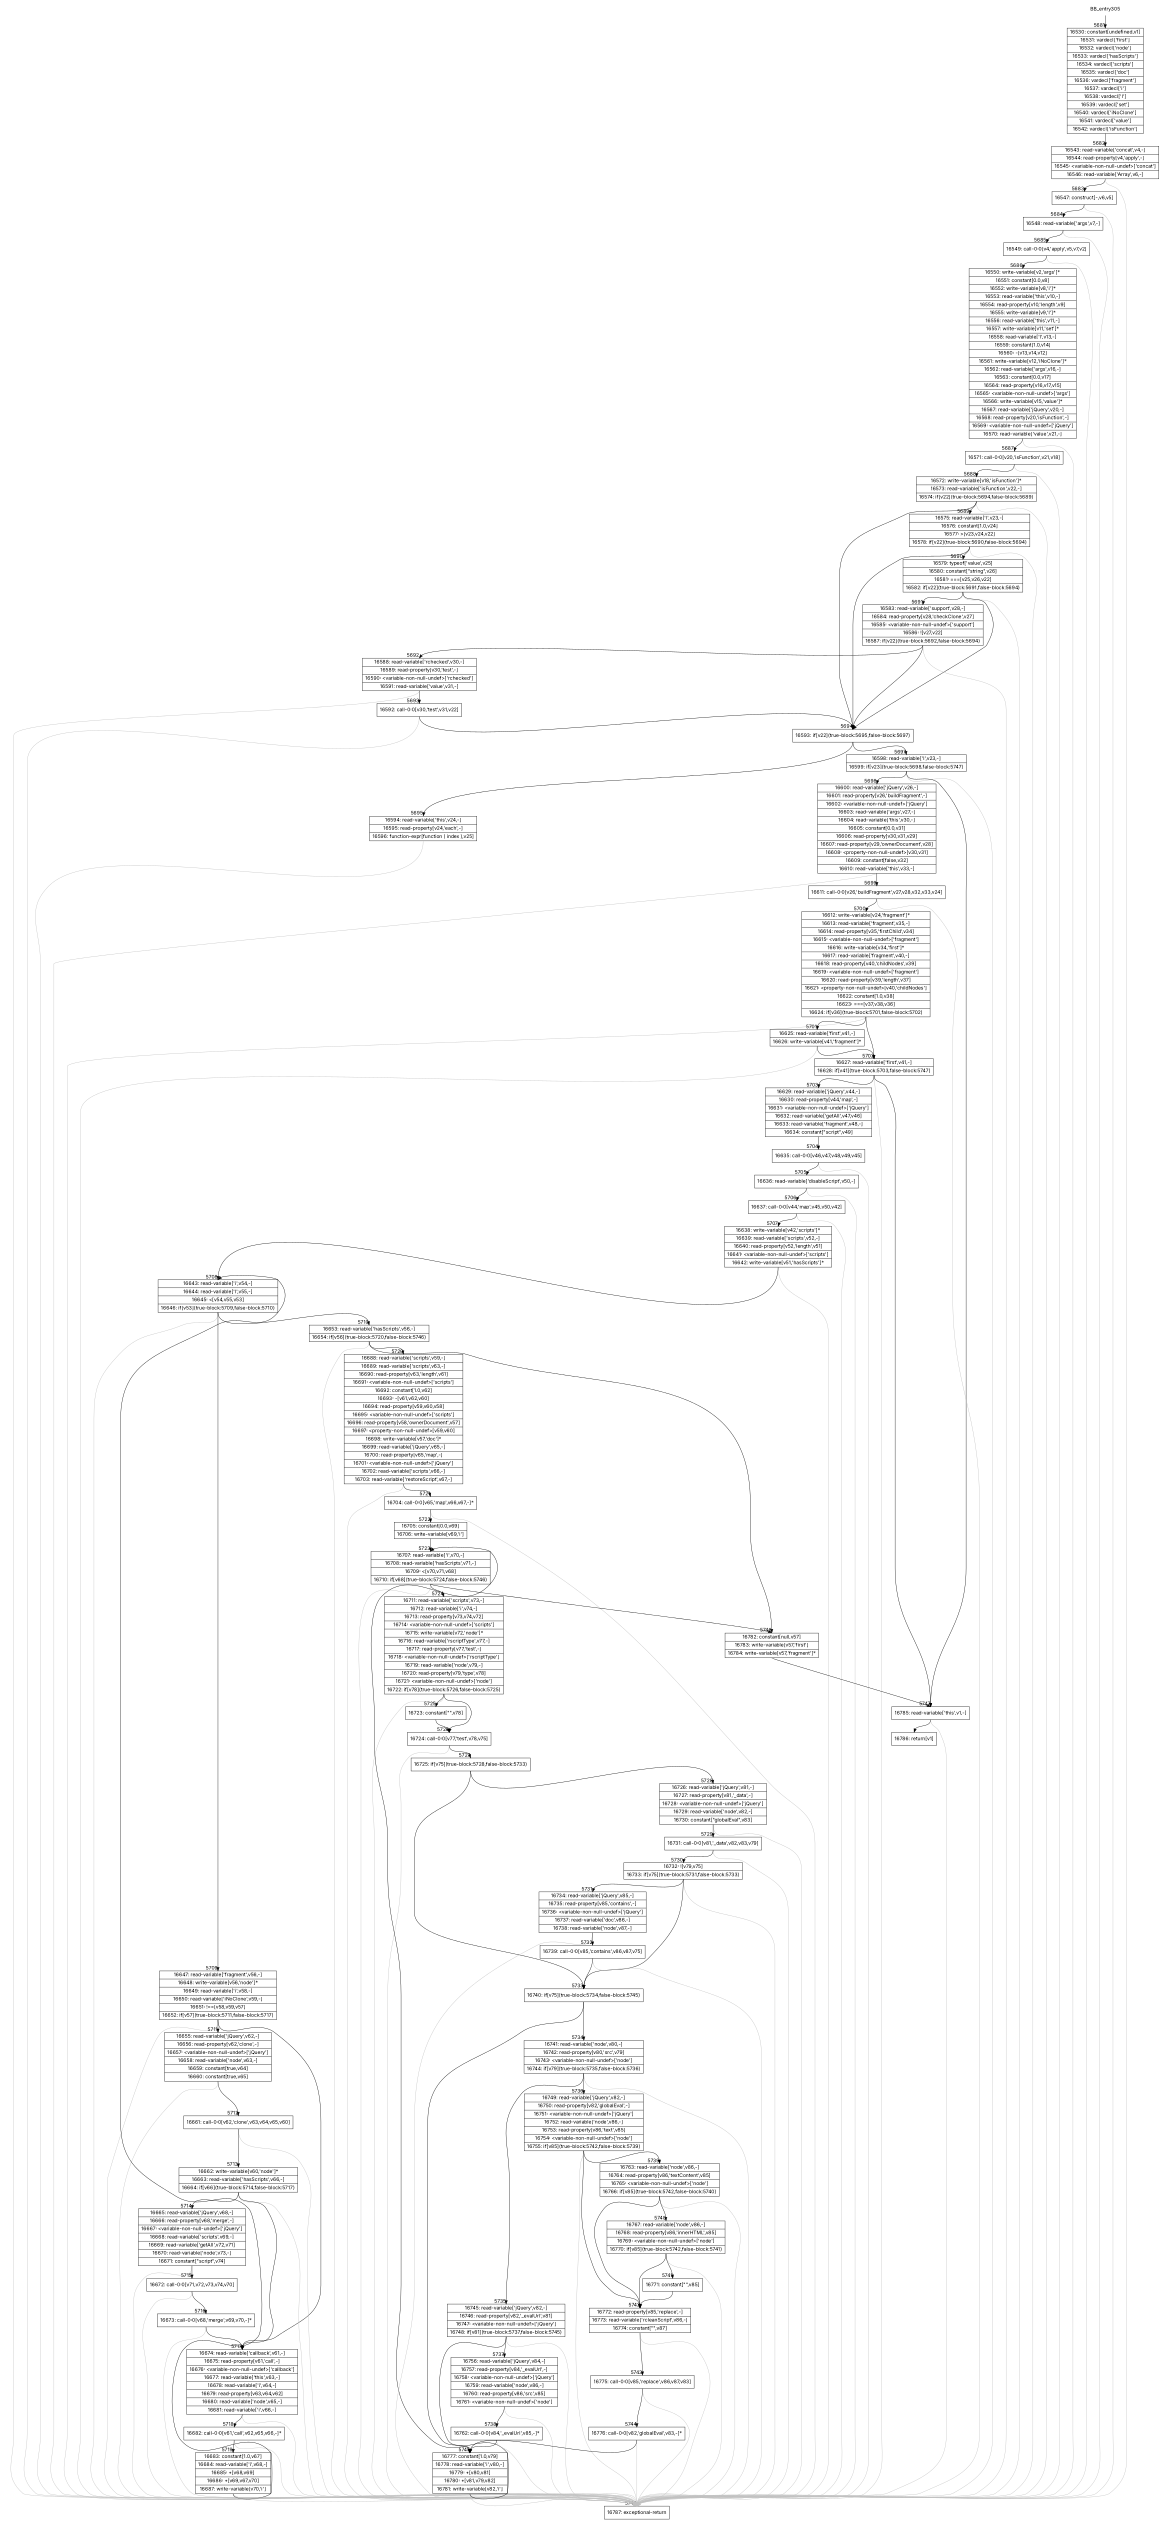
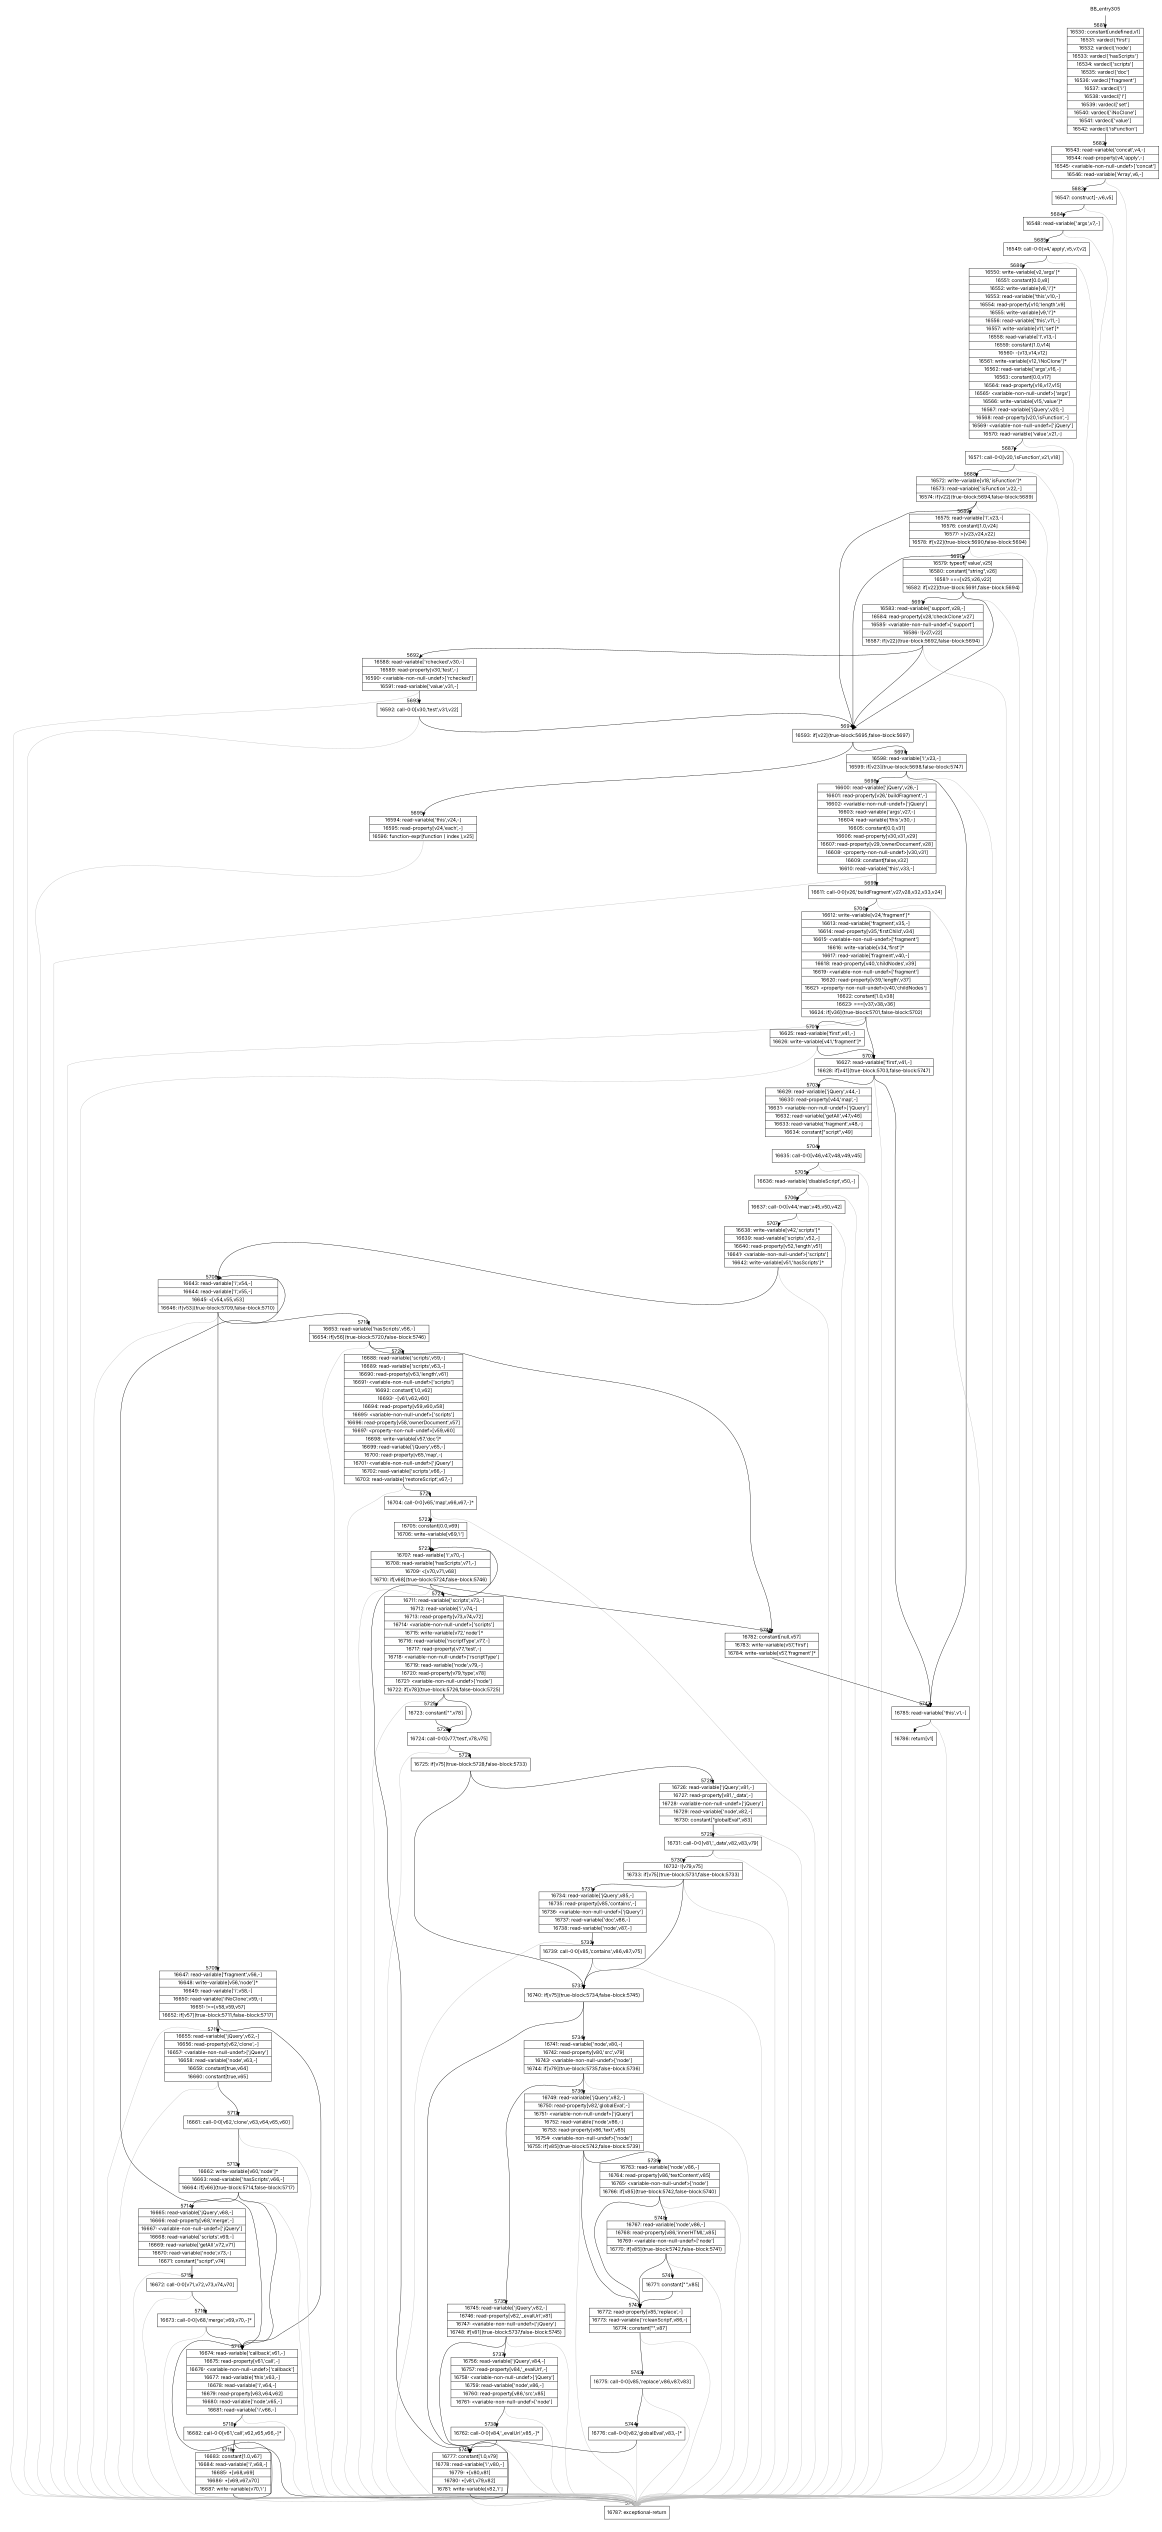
(416, 2497) -> (416, 2497)
